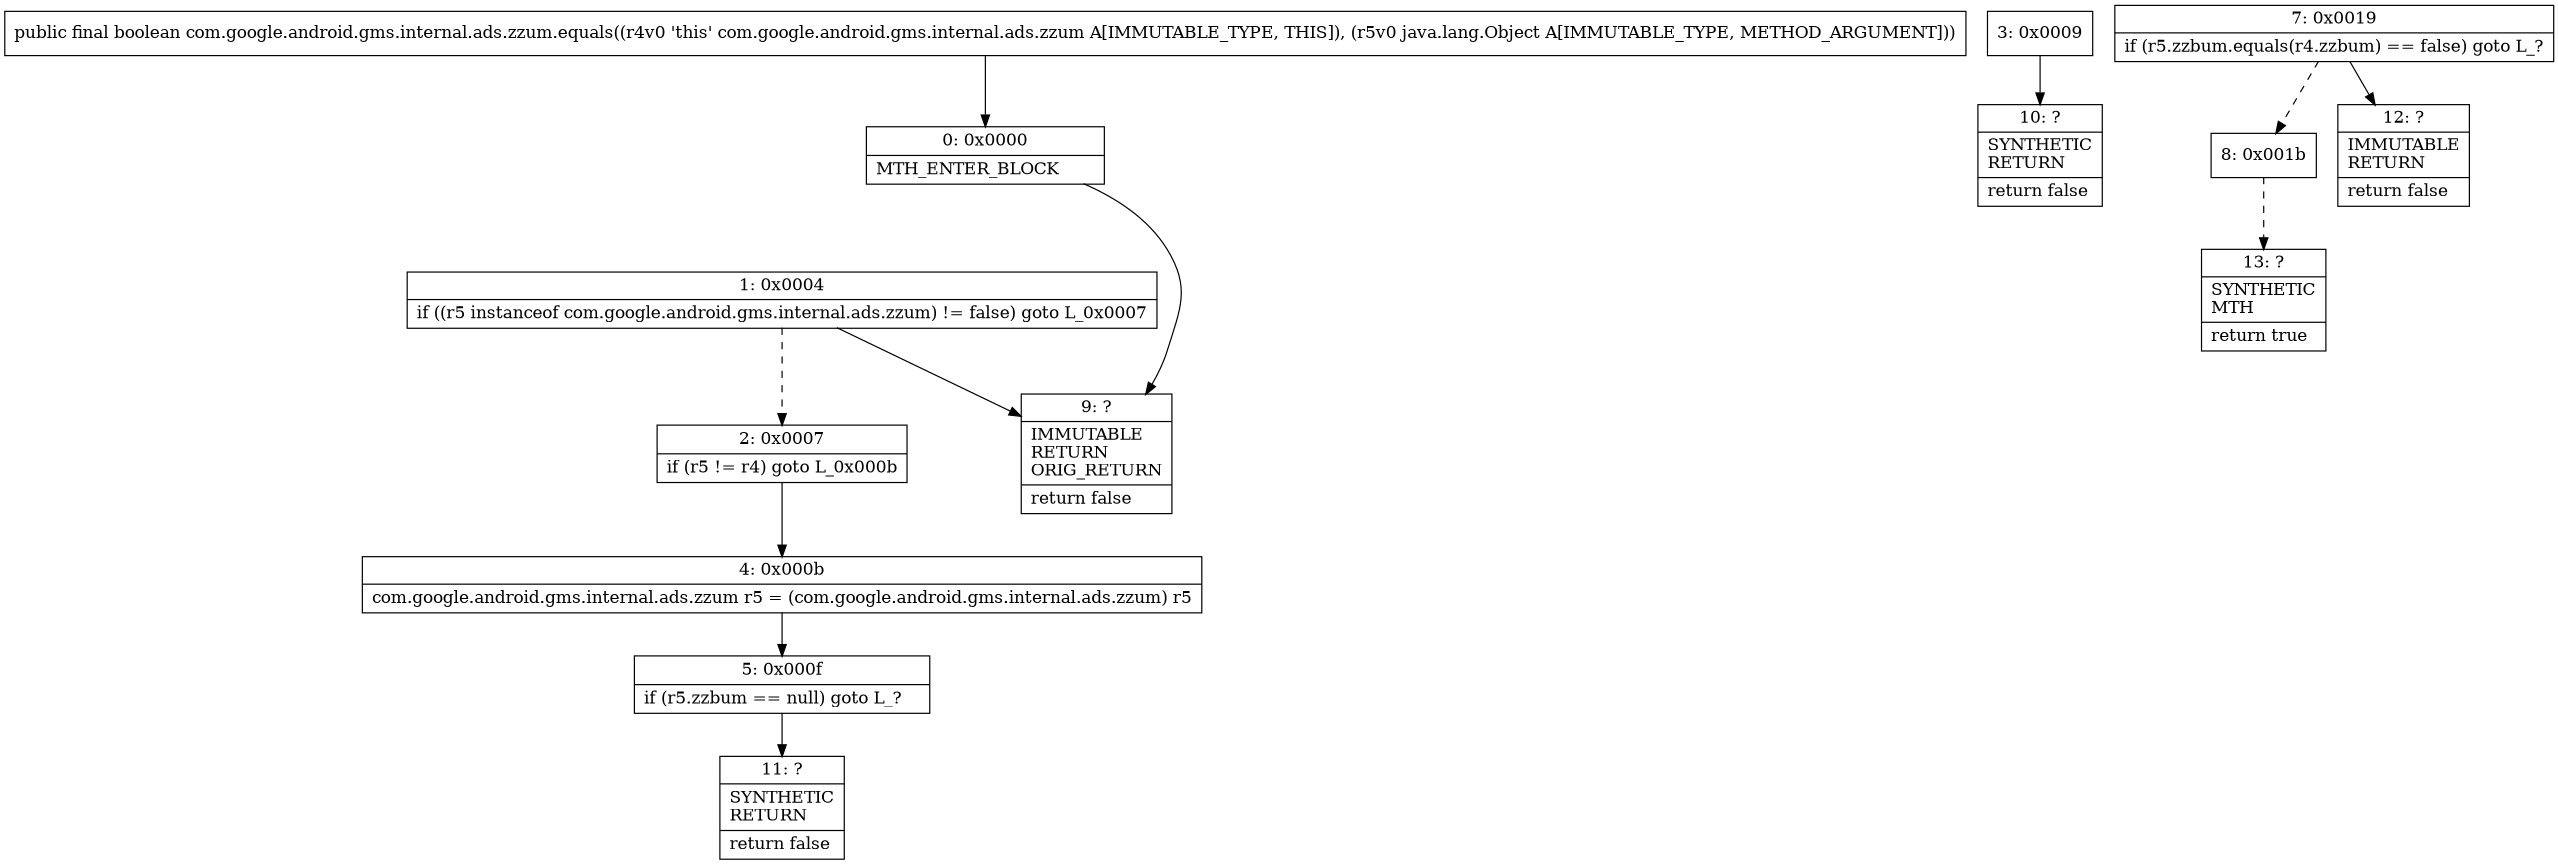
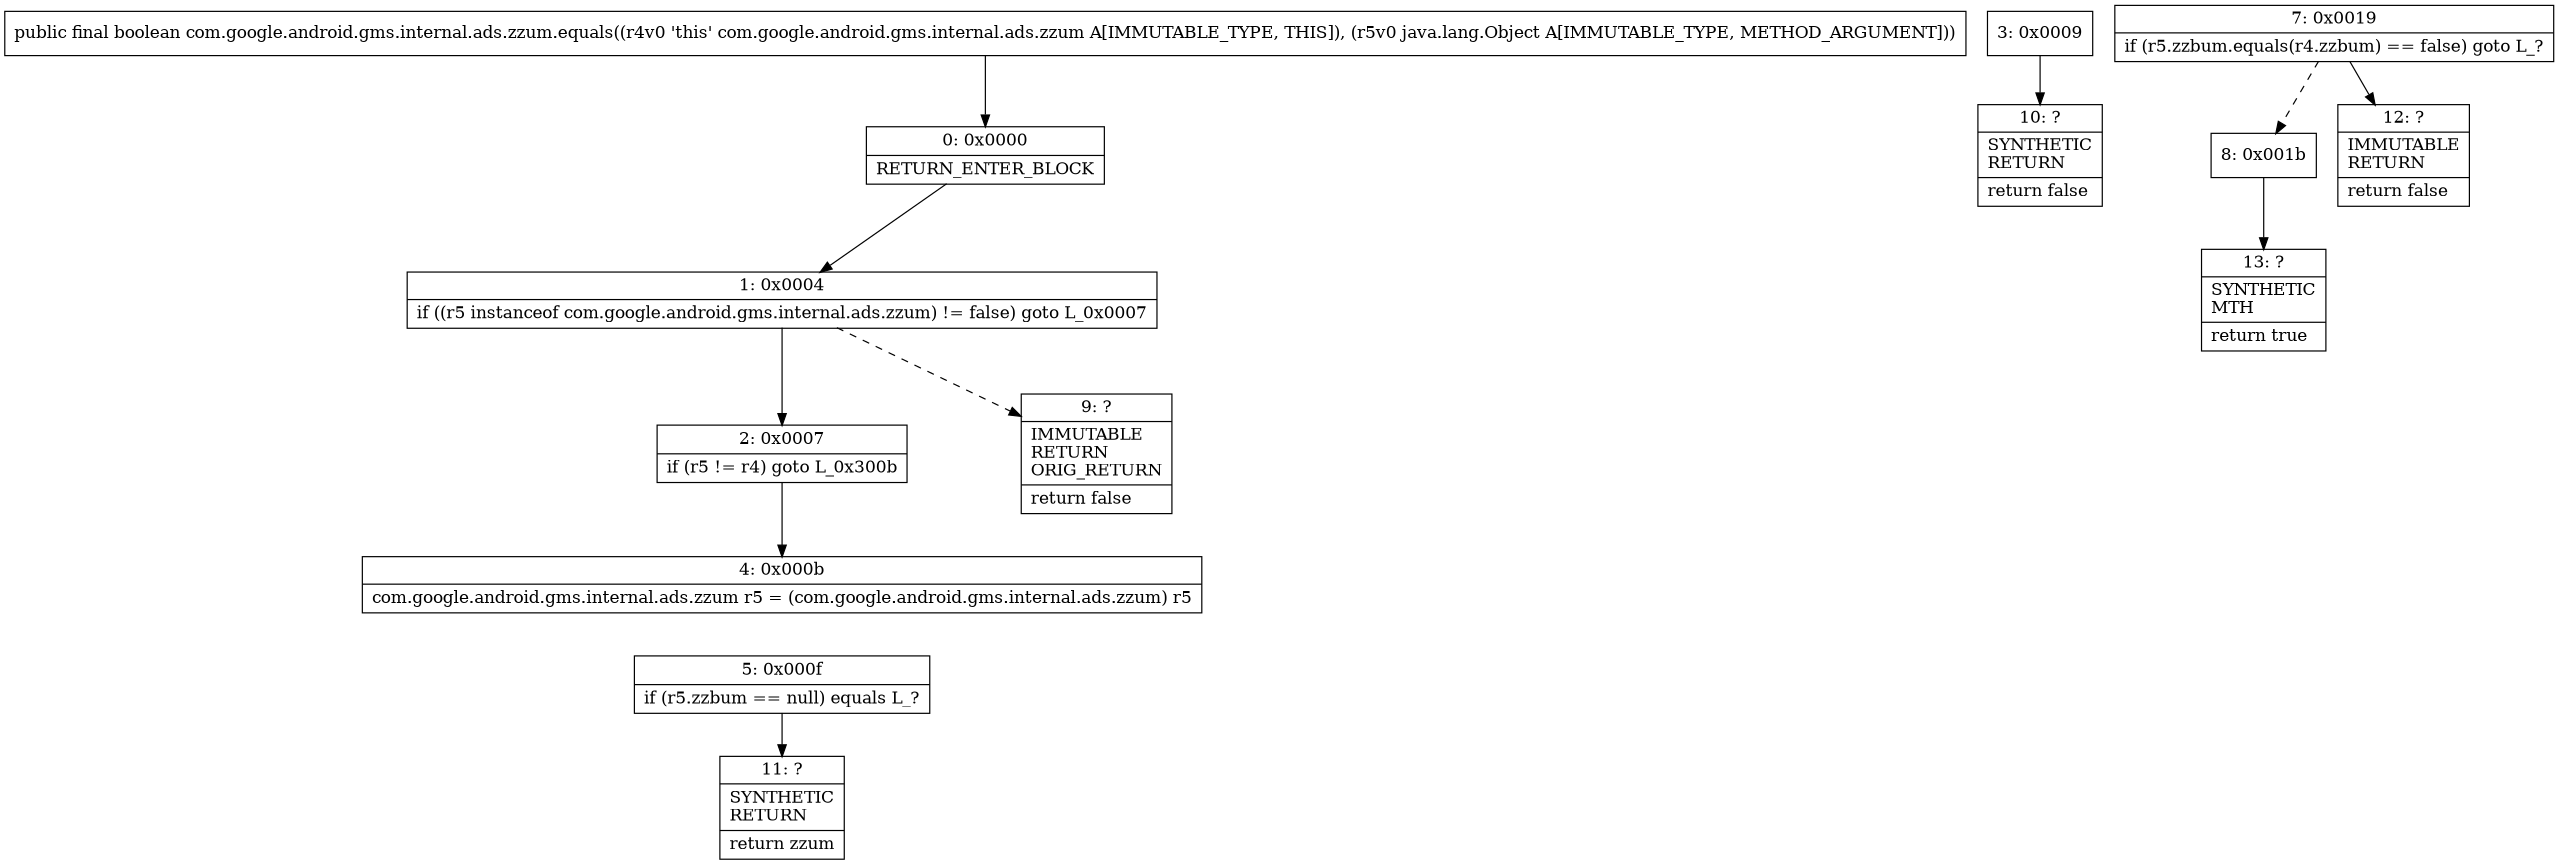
(968, 169) -> (985, 169)
(2264, 207) -> (2264, 207)
(1175, 265) -> (888, 225)
(924, 369) -> (924, 369)
(782, 371) -> (782, 371)
(782, 468) -> (782, 468)
(782, 628) -> none
(773, 698) -> (782, 698)
(780, 844) -> (782, 844)
